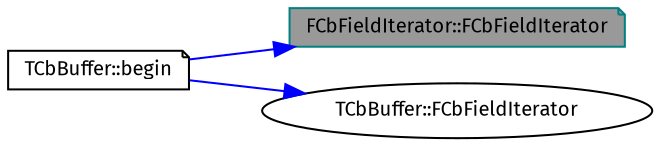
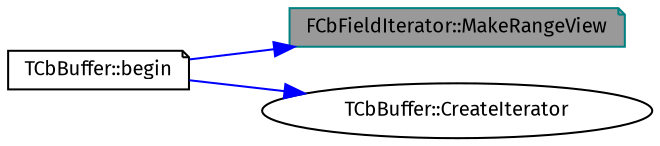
(457, 27) -> (457, 27)
(457, 111) -> (457, 111)
